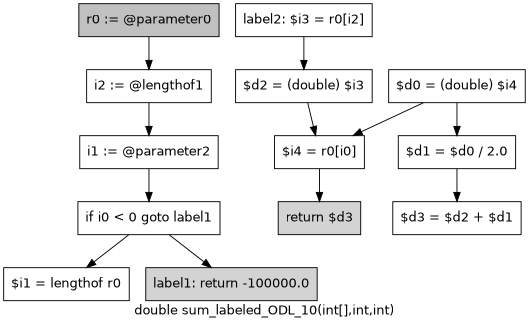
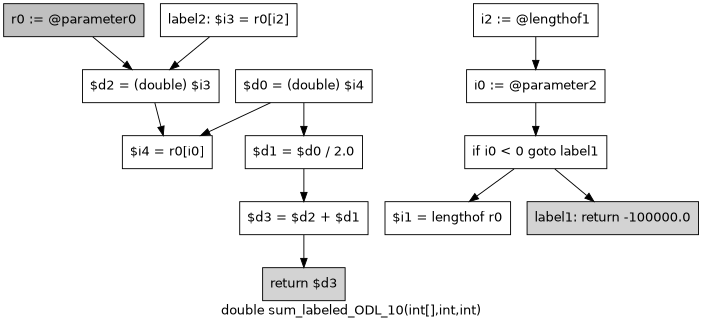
(149, 49) -> (109, 50)
(149, 152) -> (536, 86)
(319, 181) -> (304, 247)
